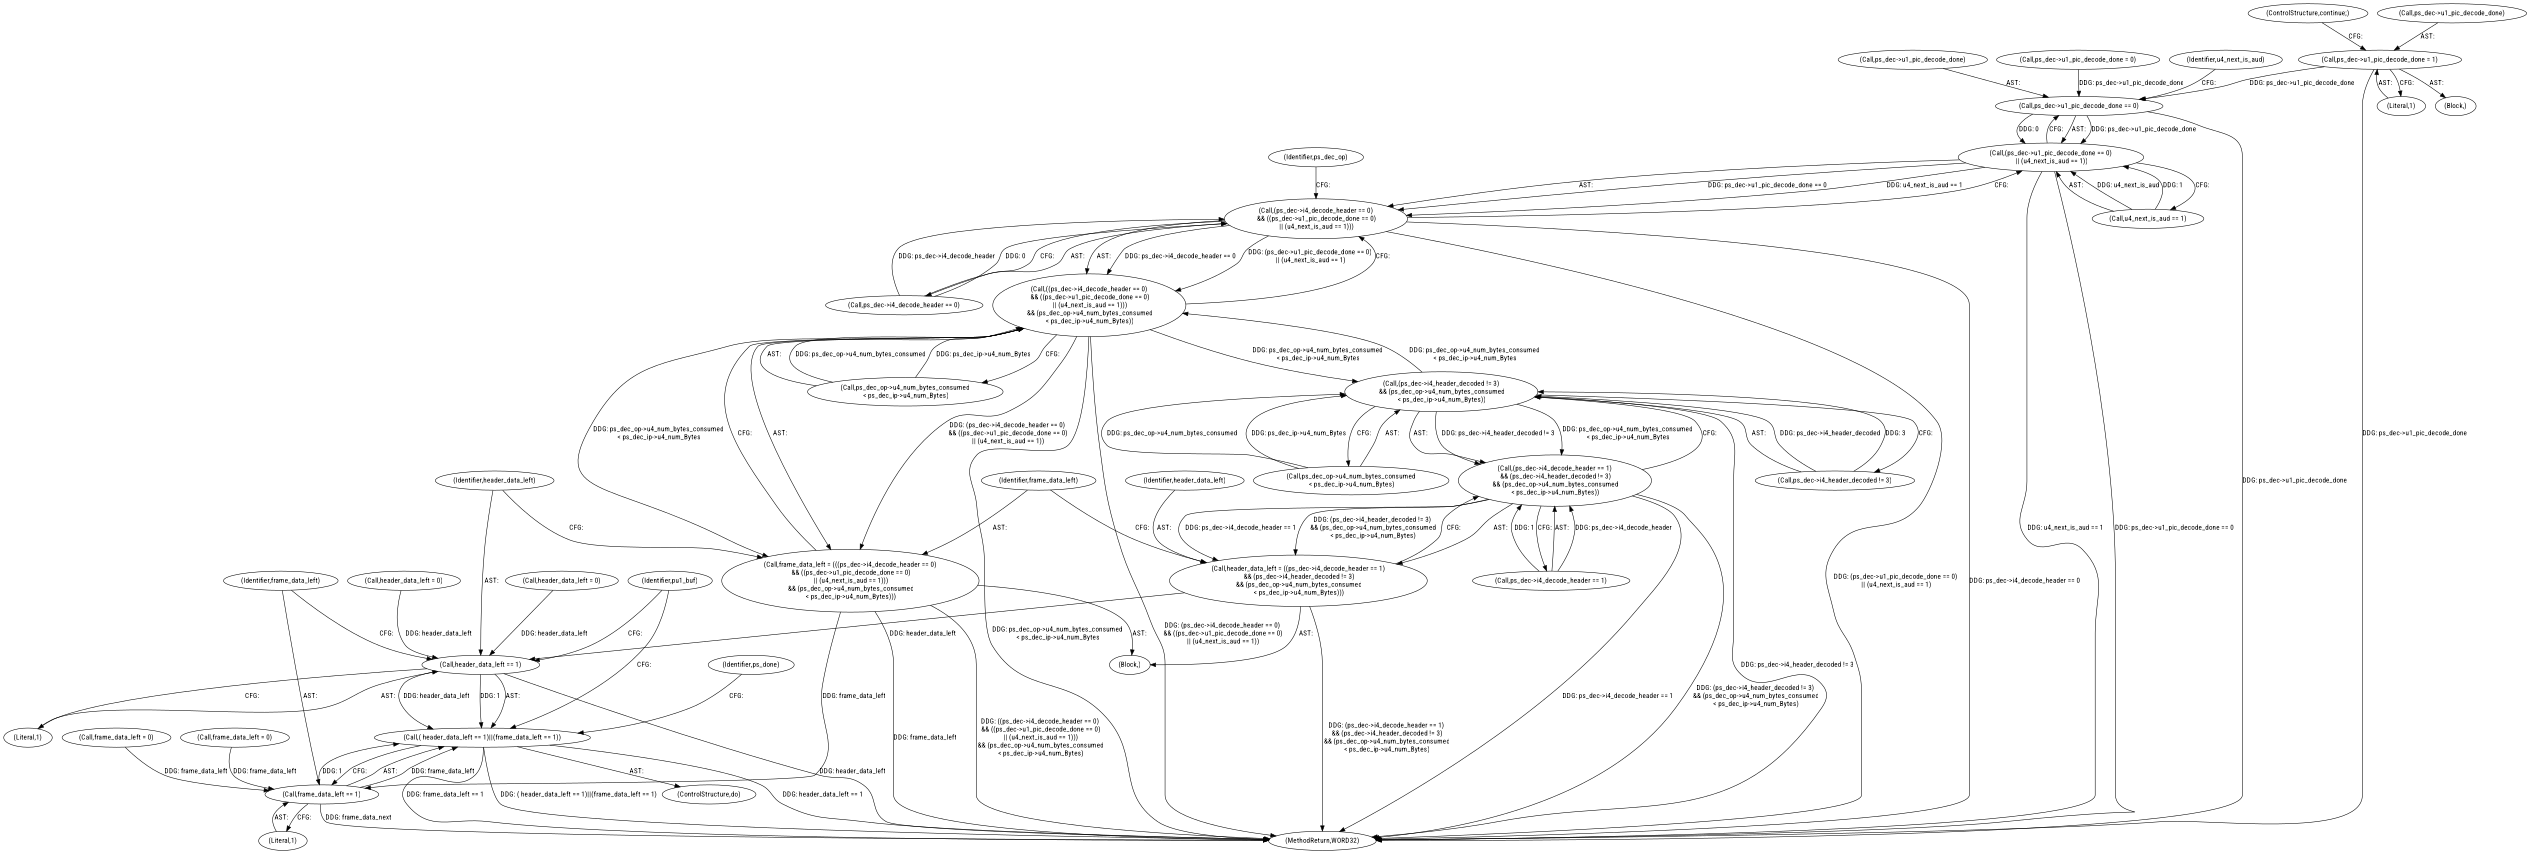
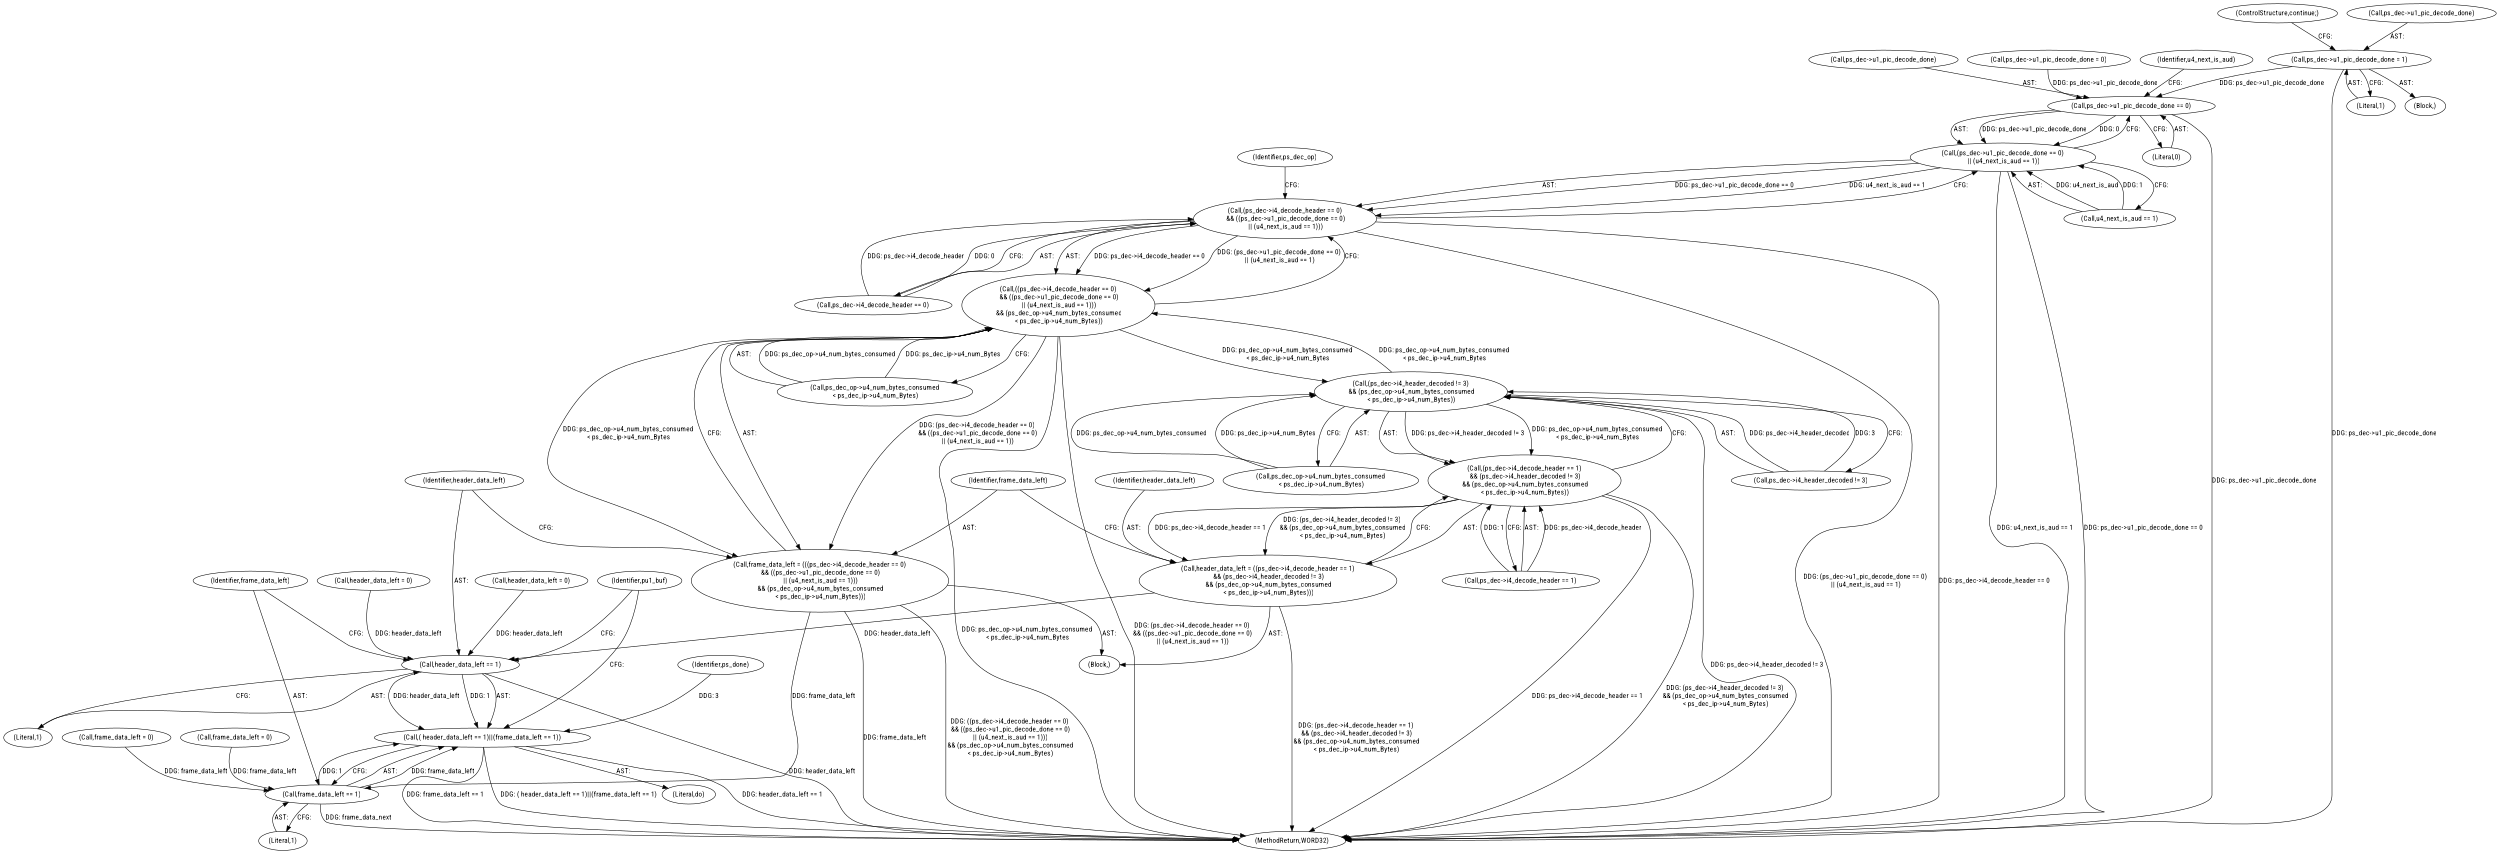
none -> (2167, 157)
(737, 696) -> (709, 696)
(709, 794) -> (689, 794)
